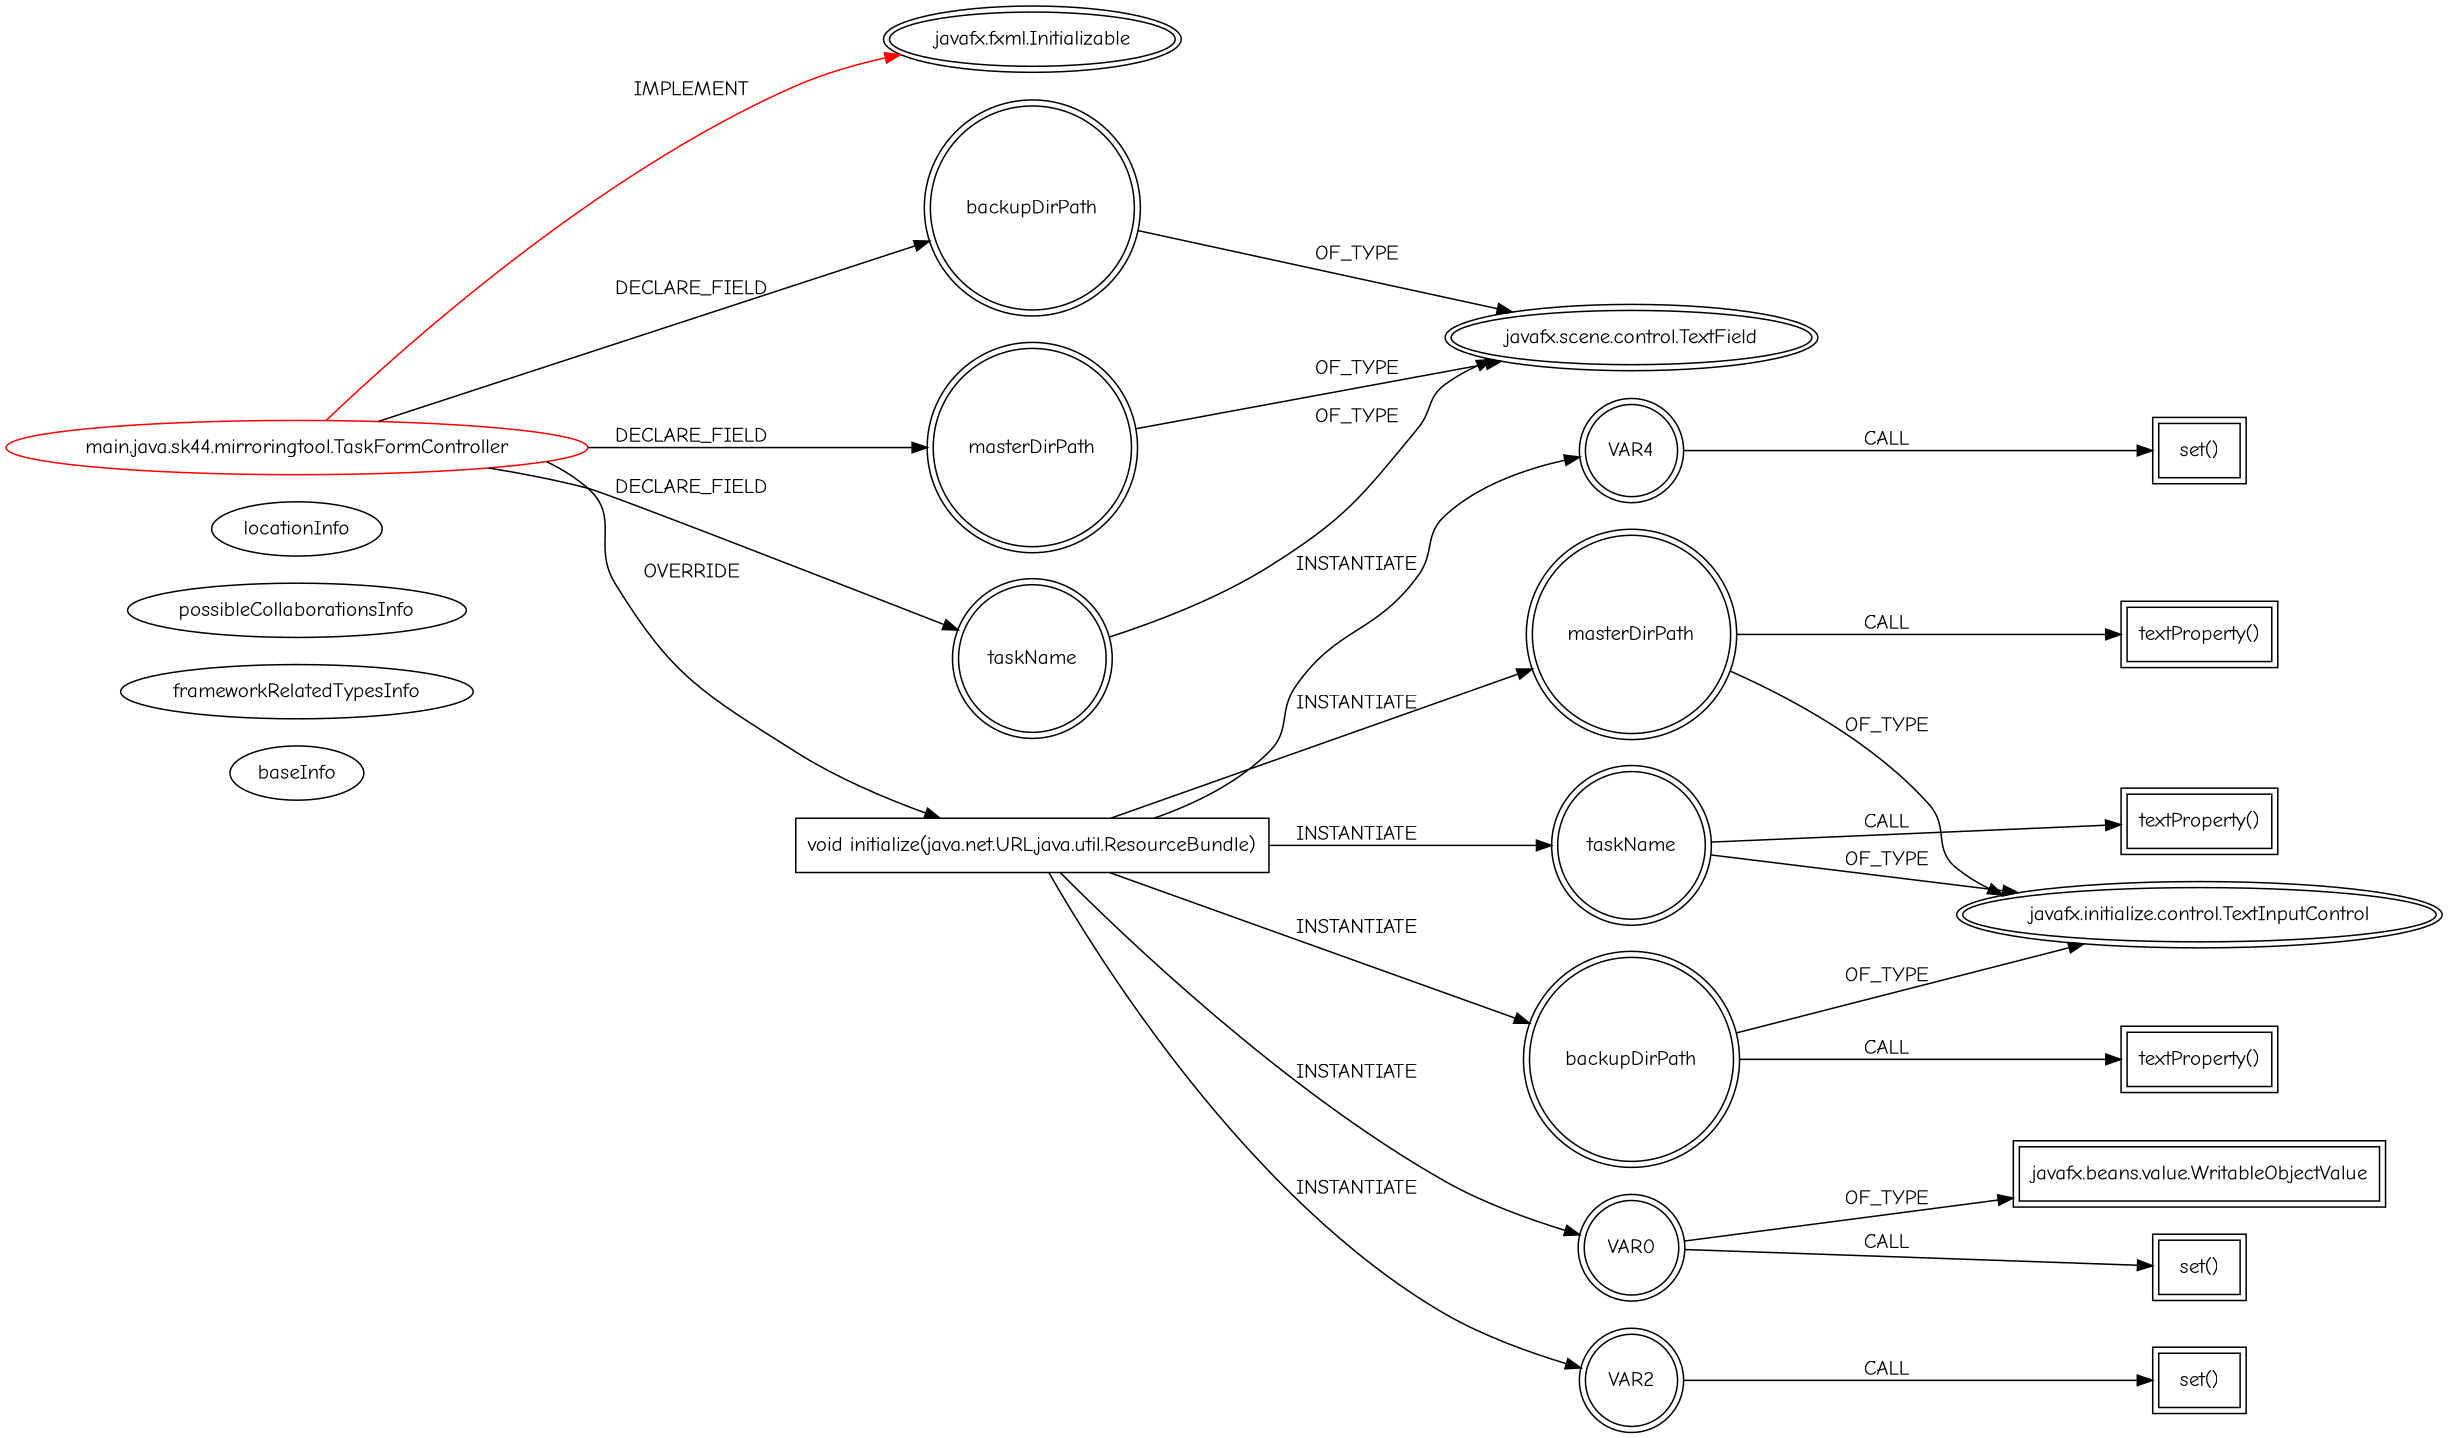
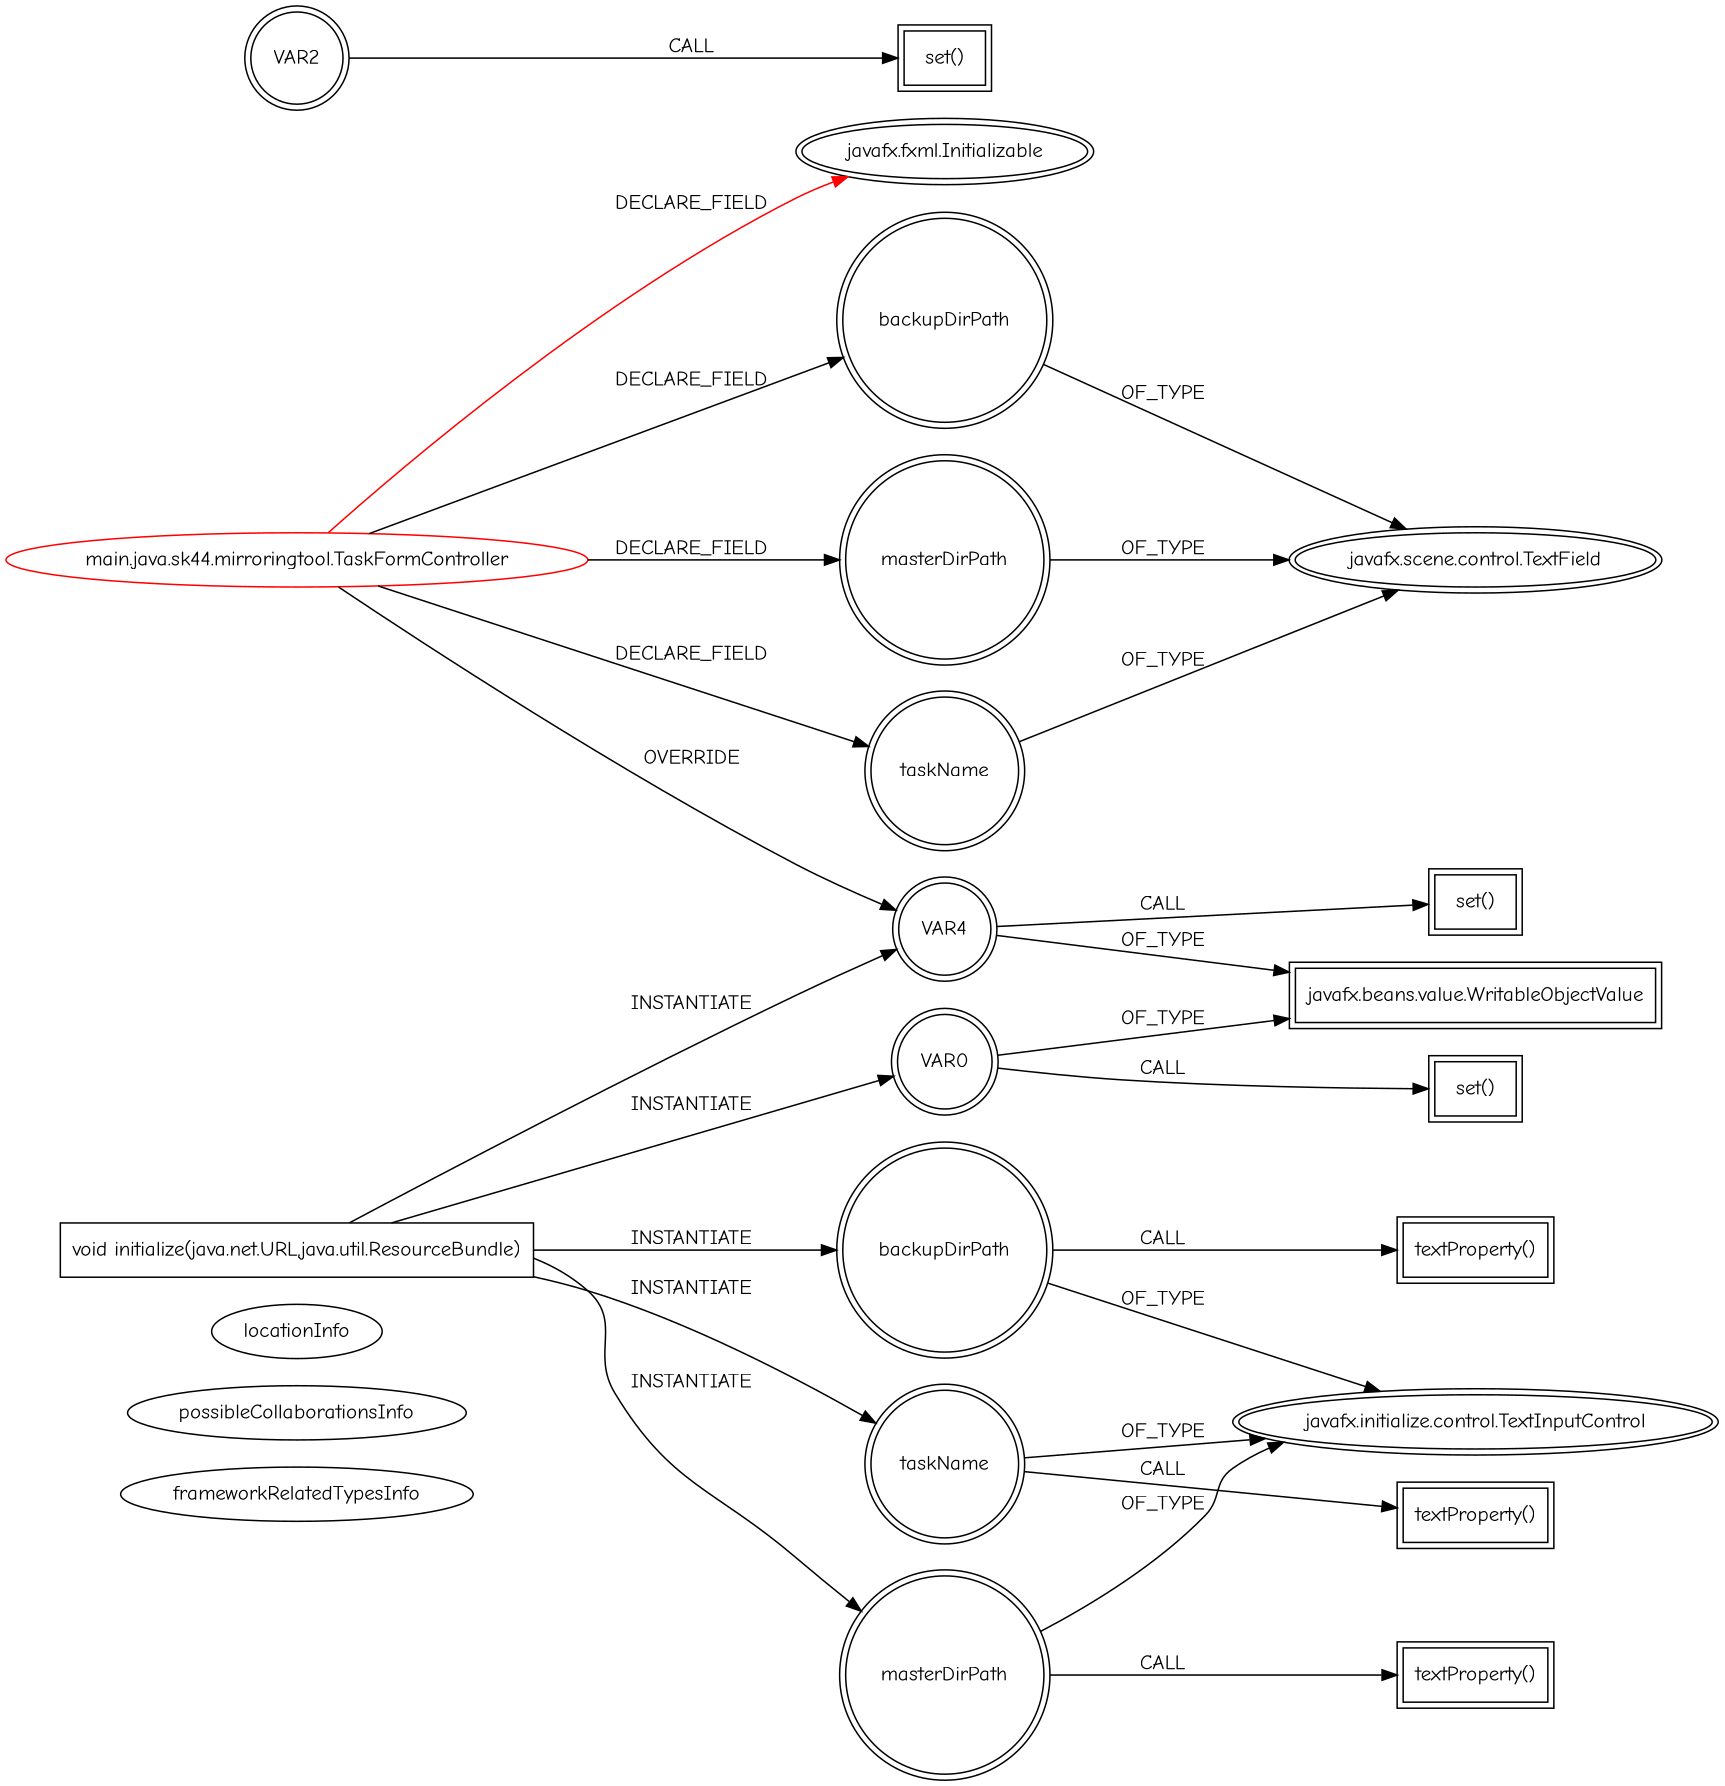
(692, 90) -> (692, 204)
(690, 679) -> (604, 756)
(297, 773) -> none
none -> (1135, 953)
(1265, 1166) -> none
